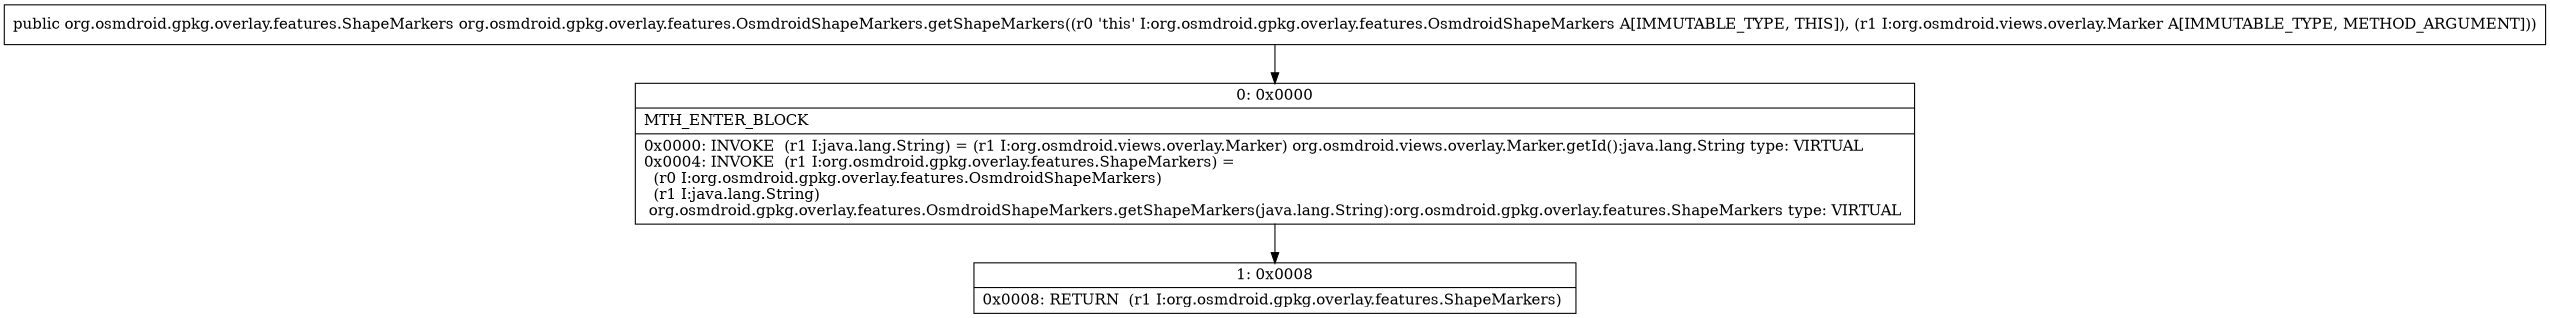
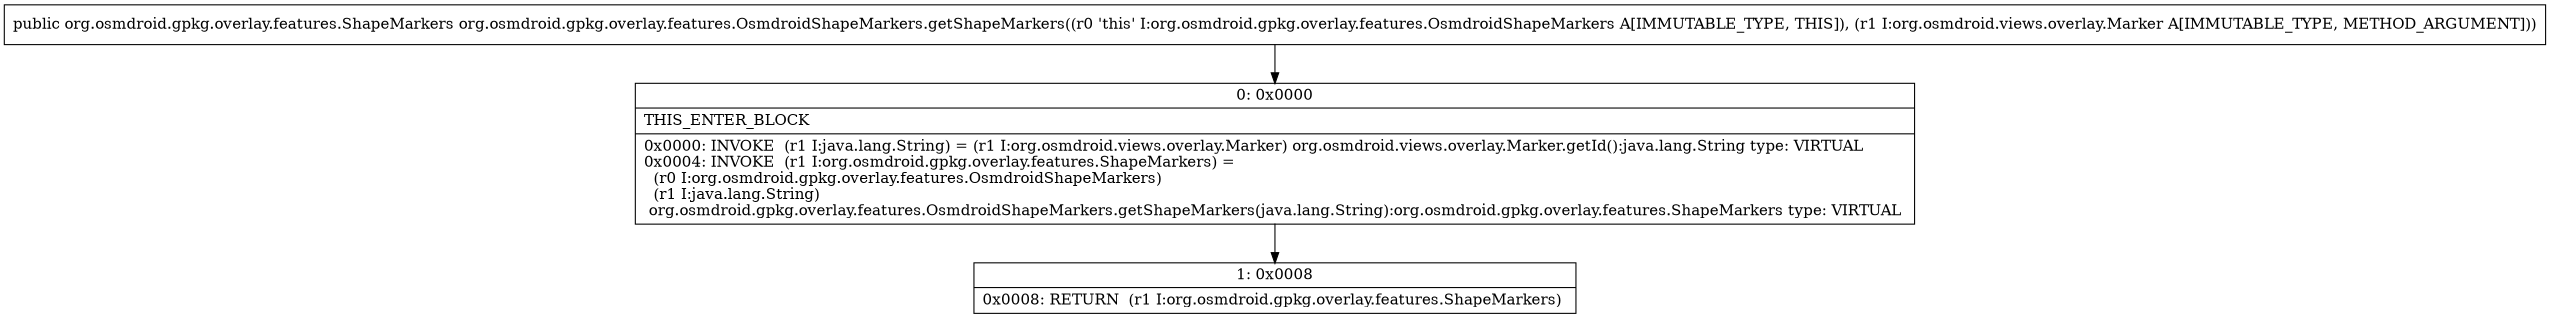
(727, 120) -> (727, 120)
